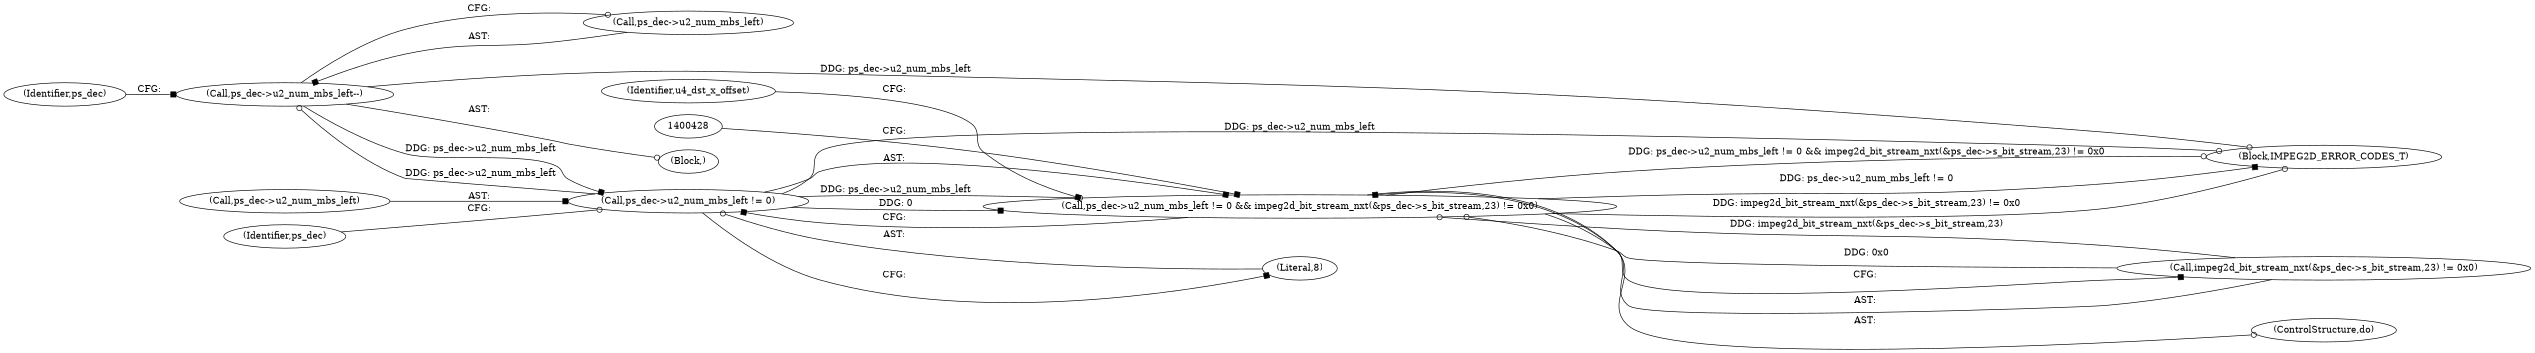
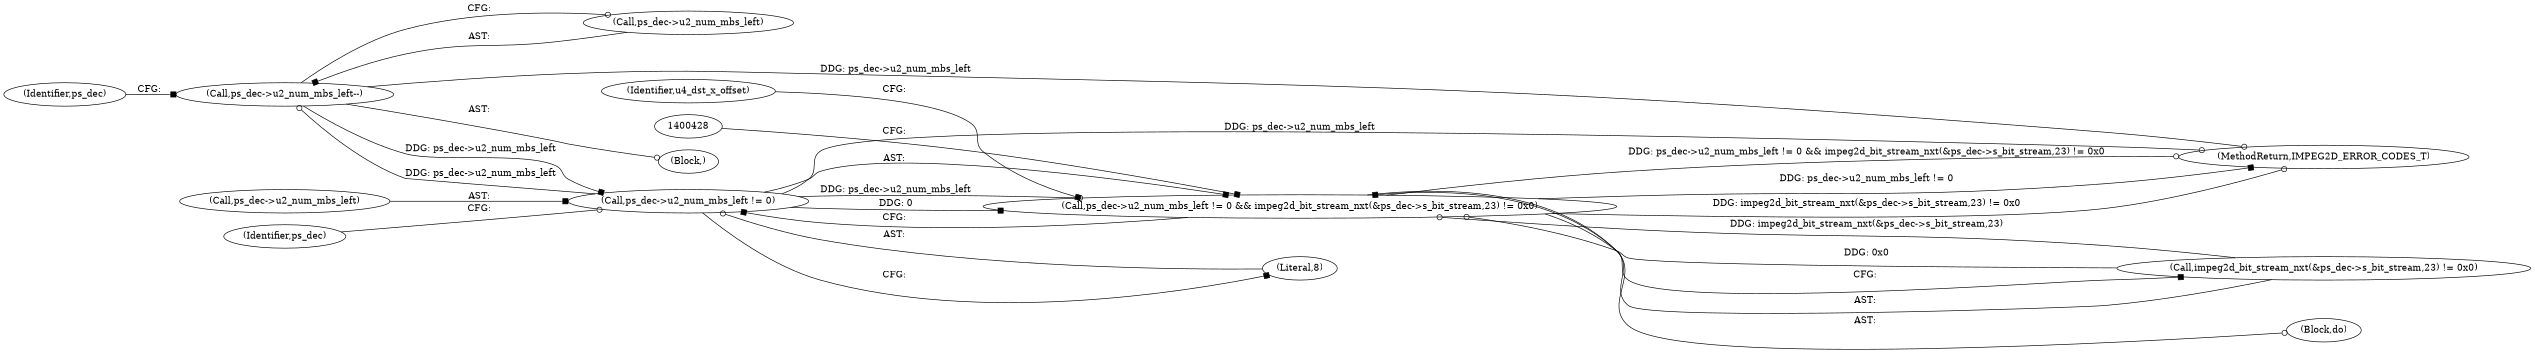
(2324, 157) -> (2324, 157)
(2324, 330) -> (2324, 330)
